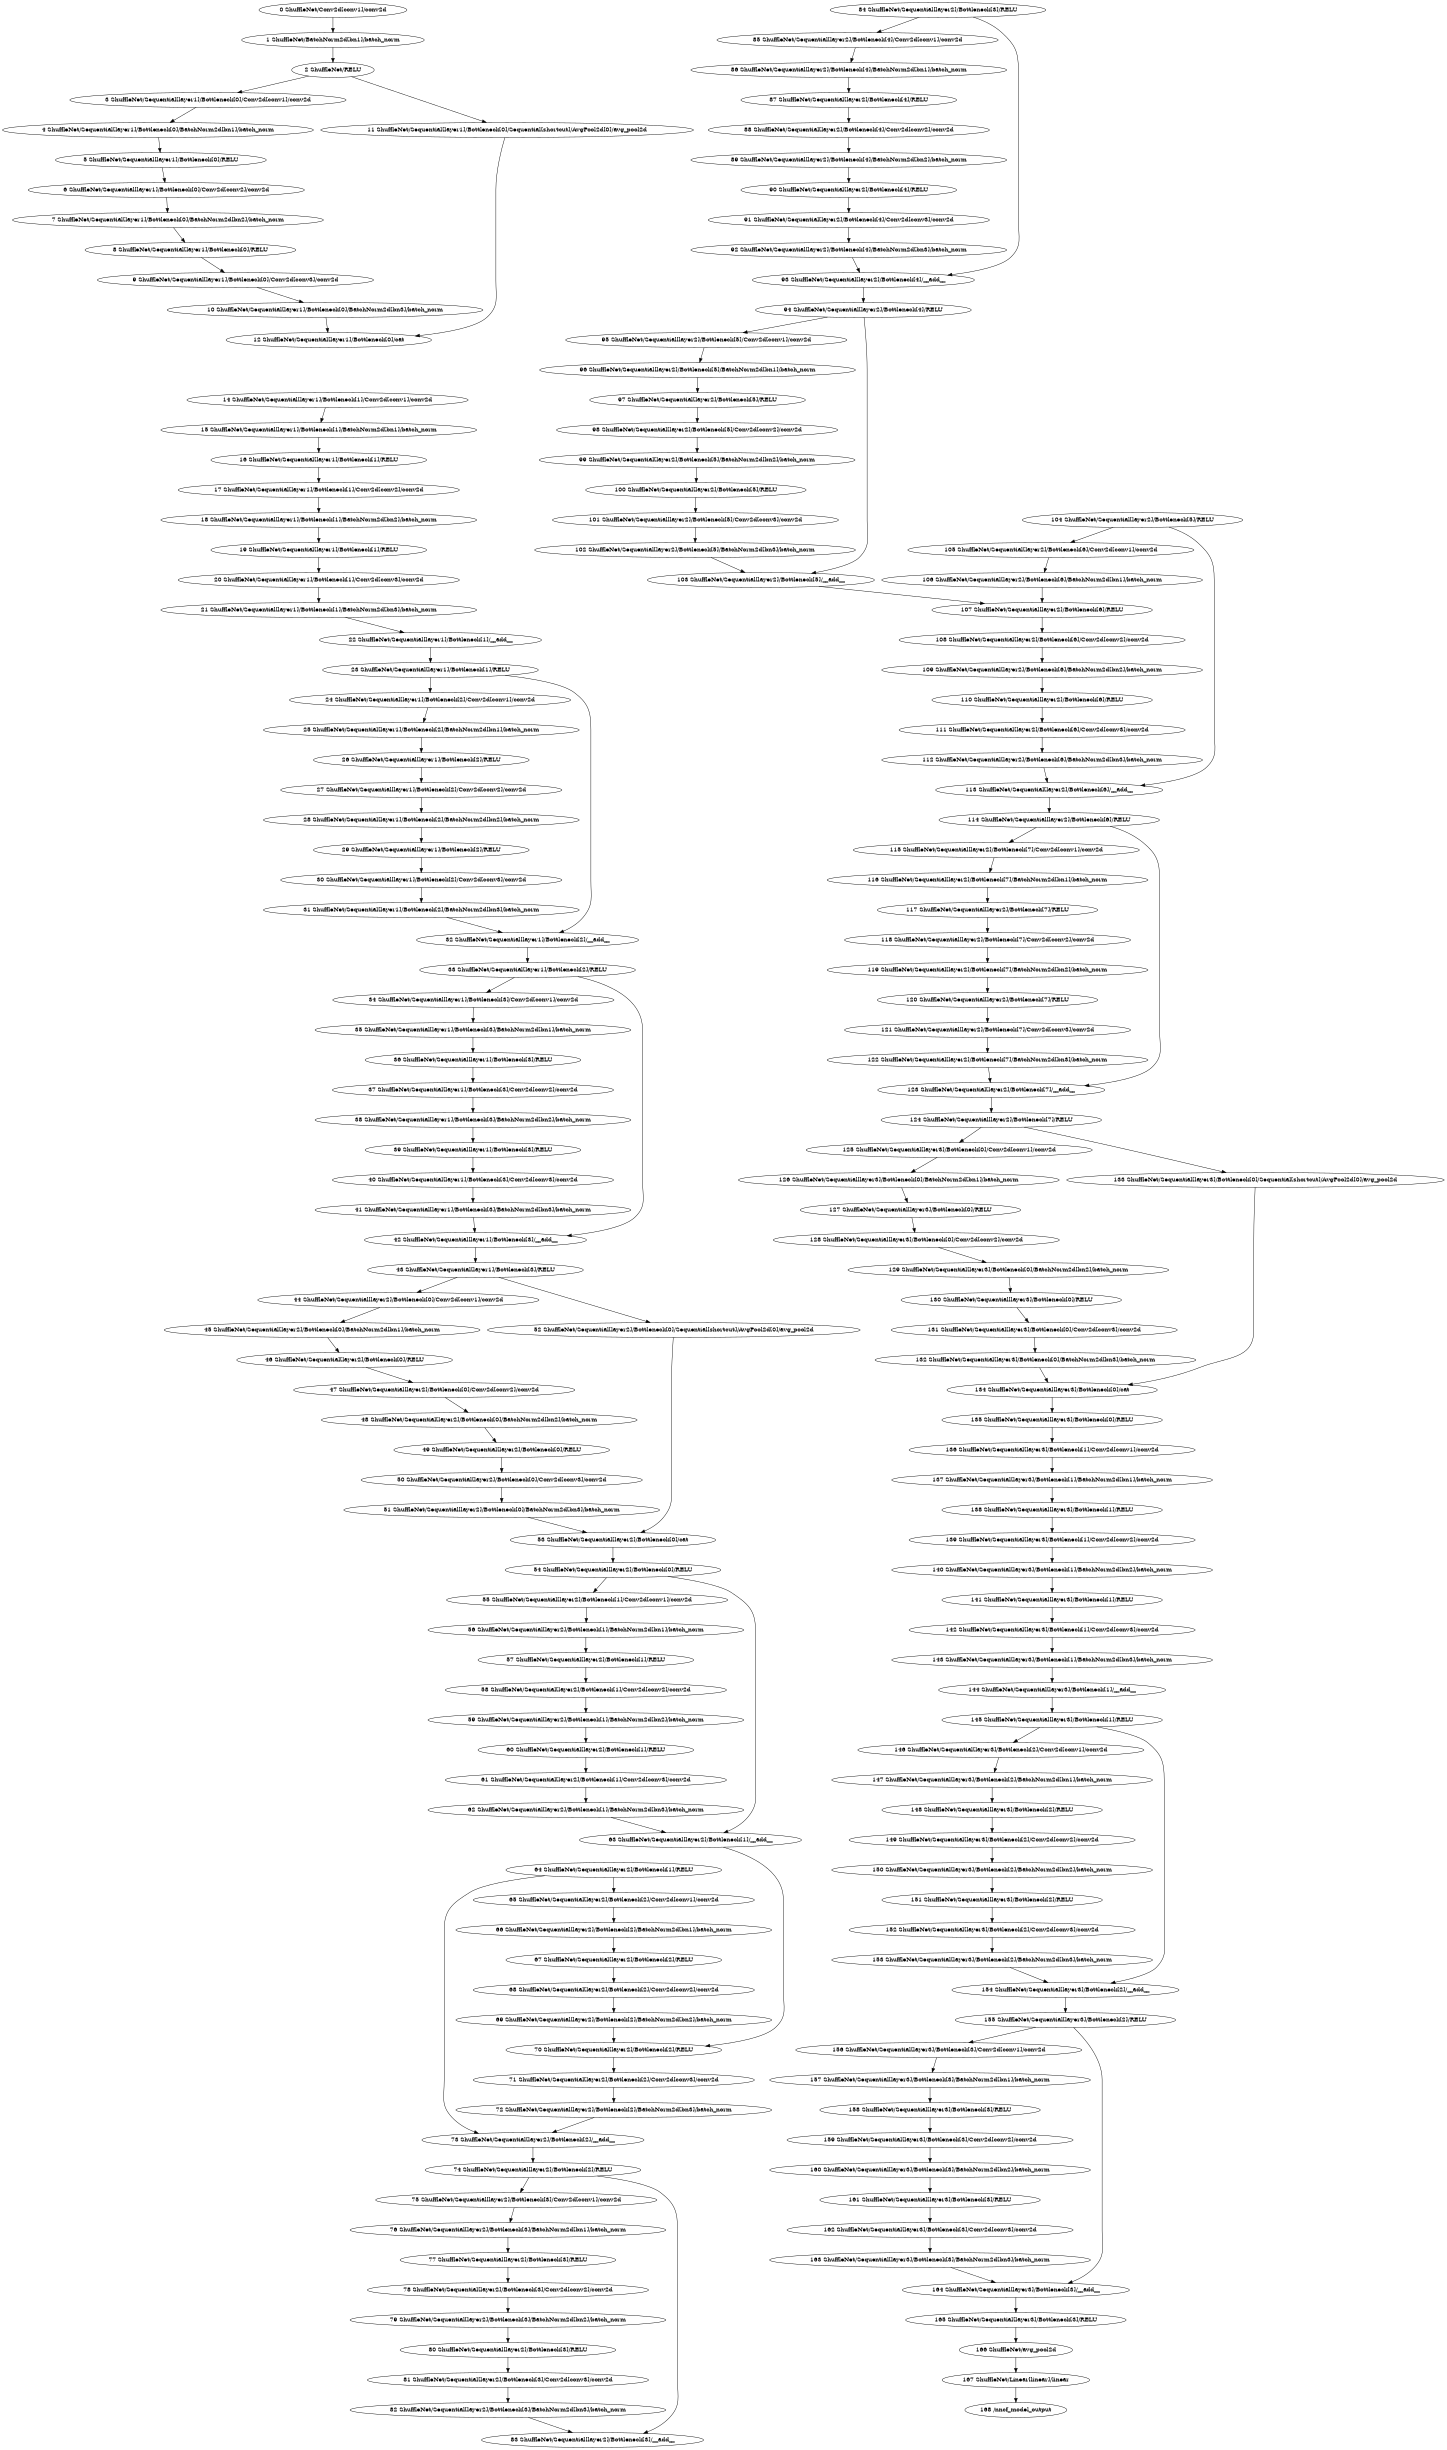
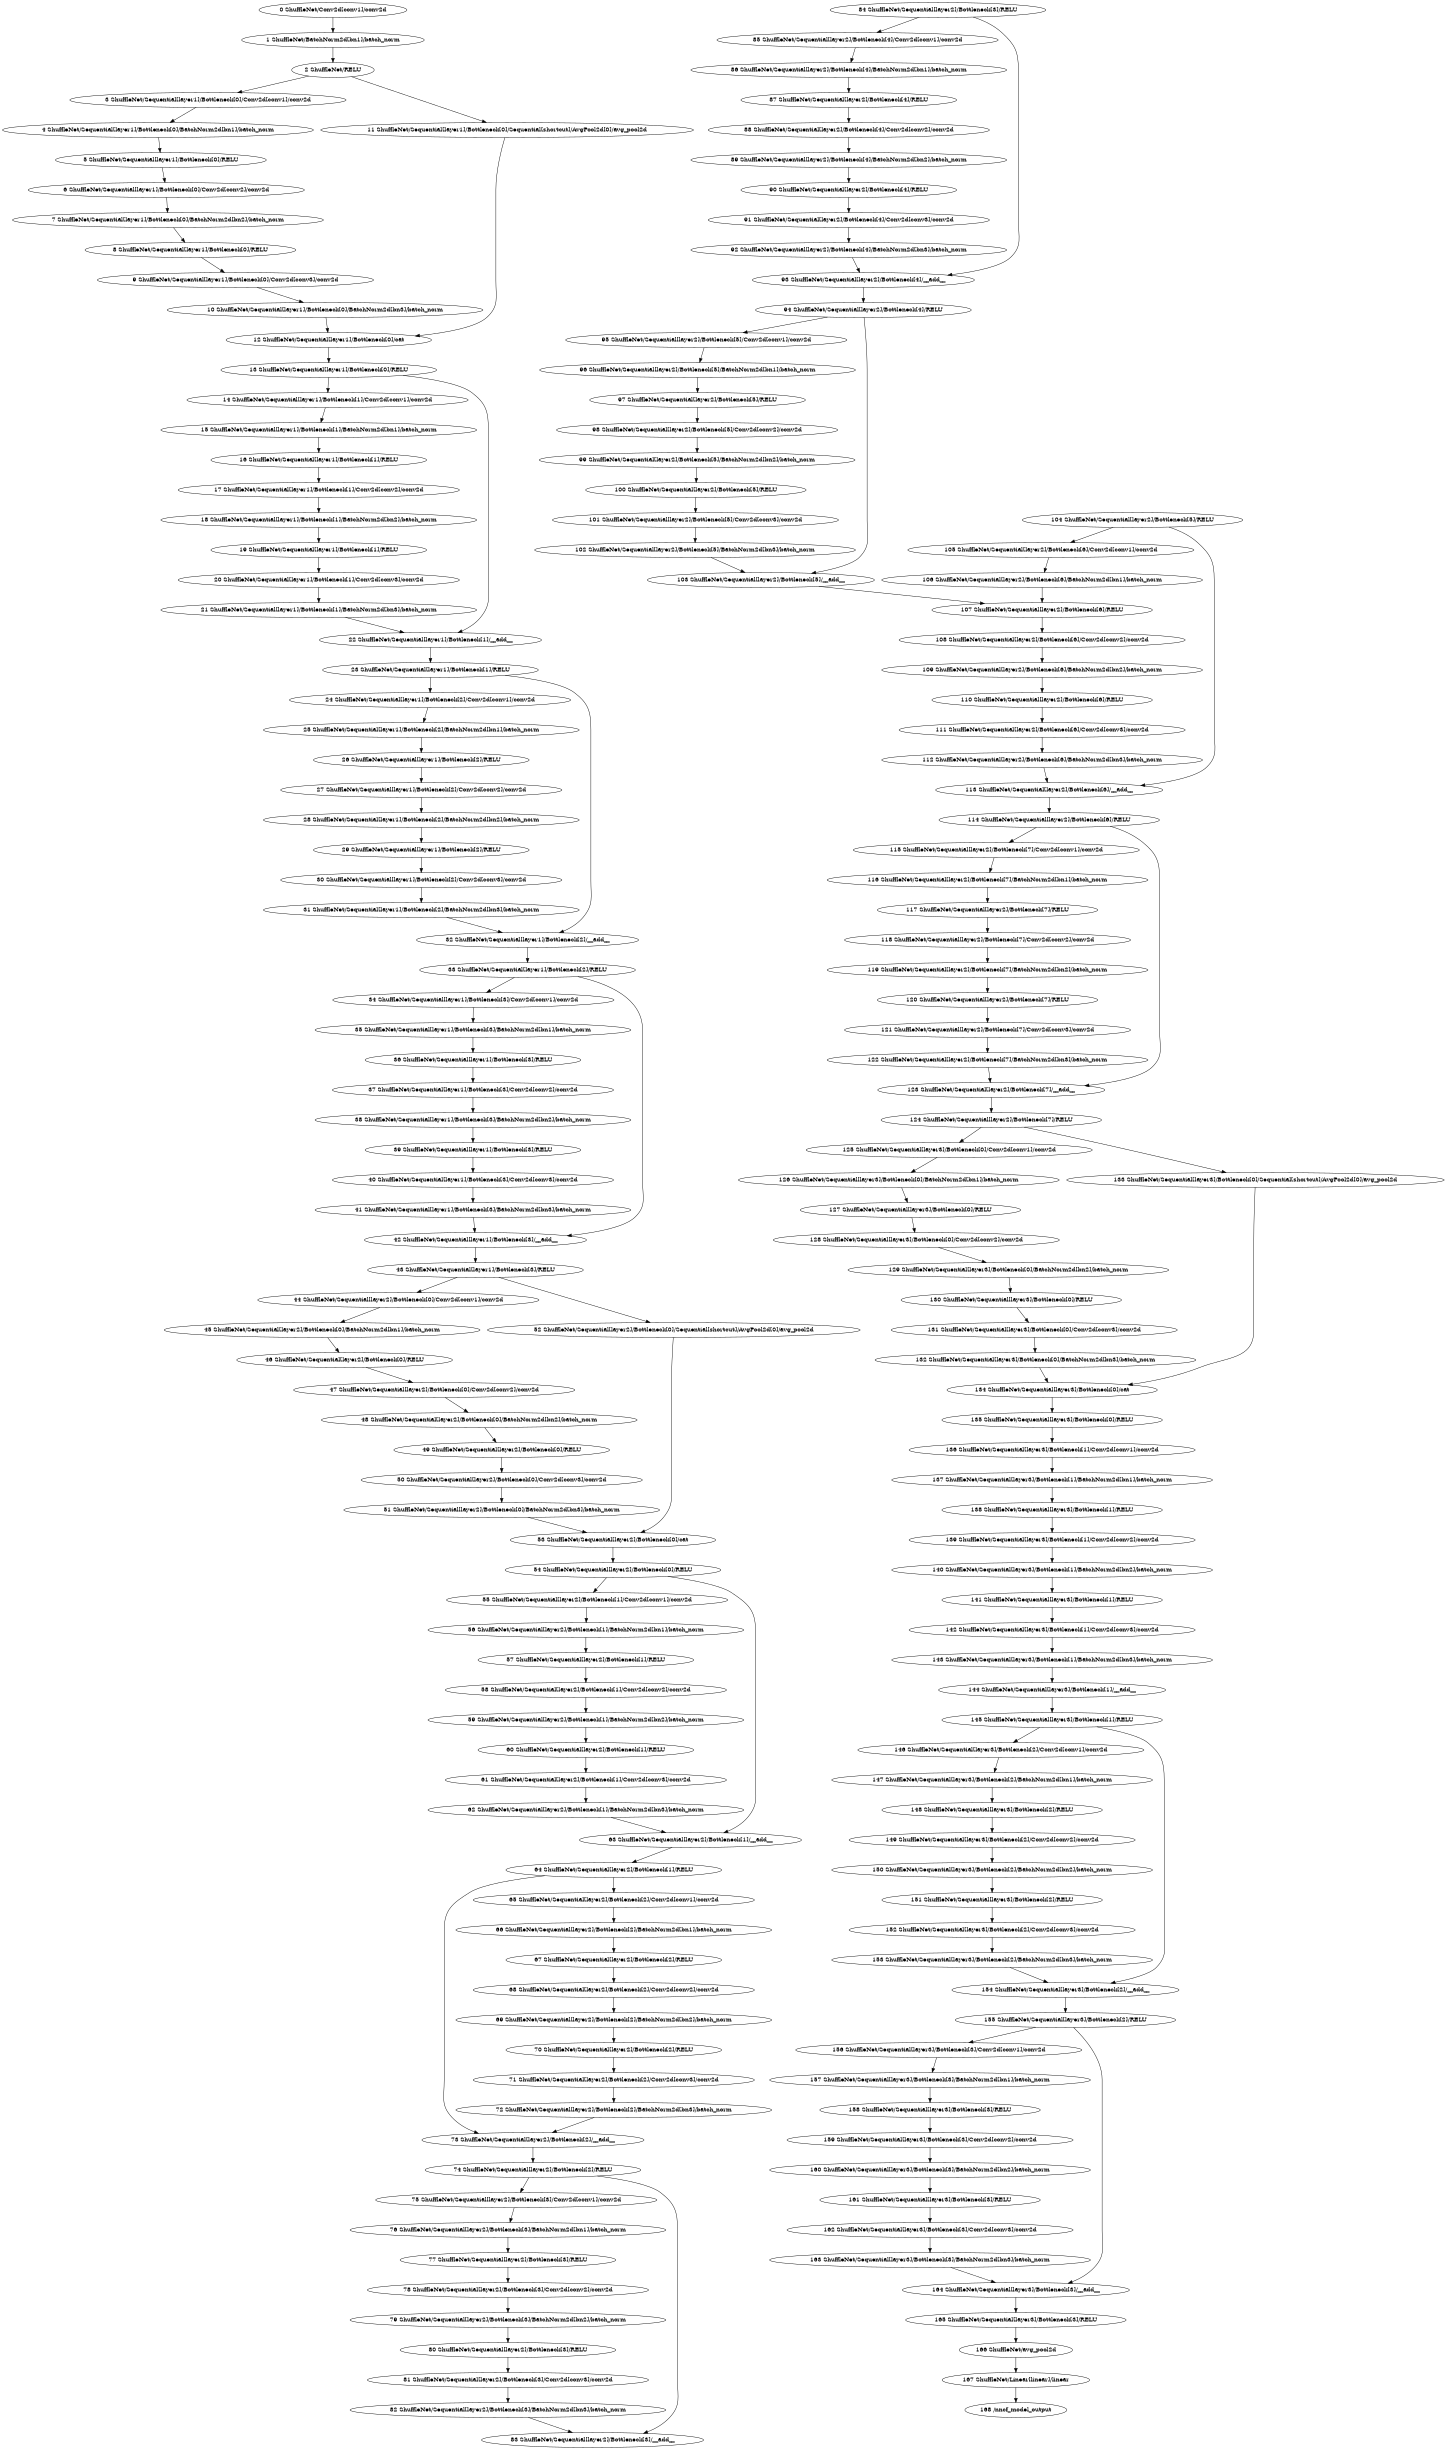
none -> (329, 370)
(783, 1957) -> (654, 1854)
